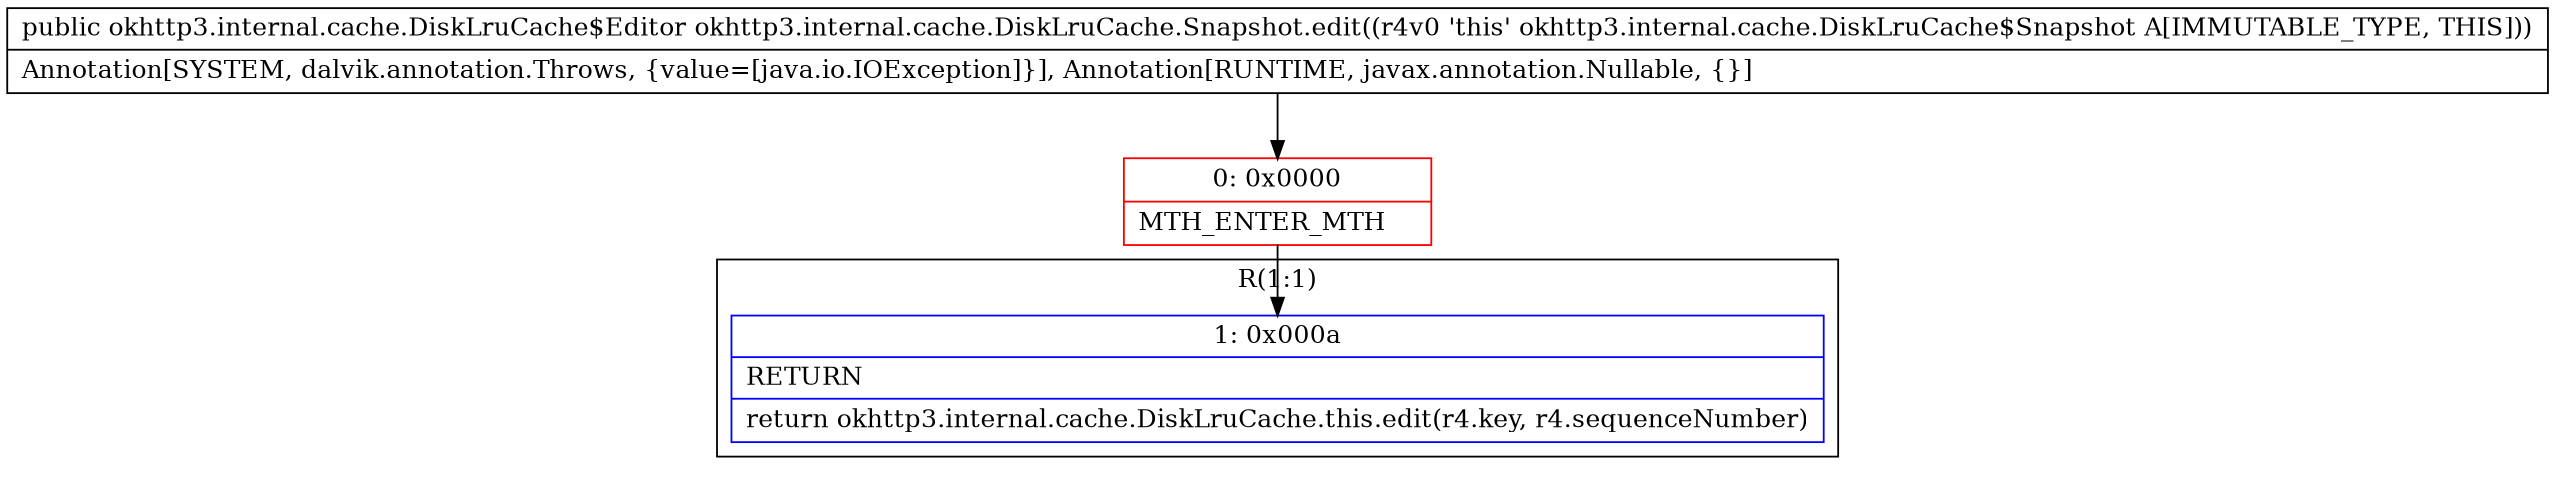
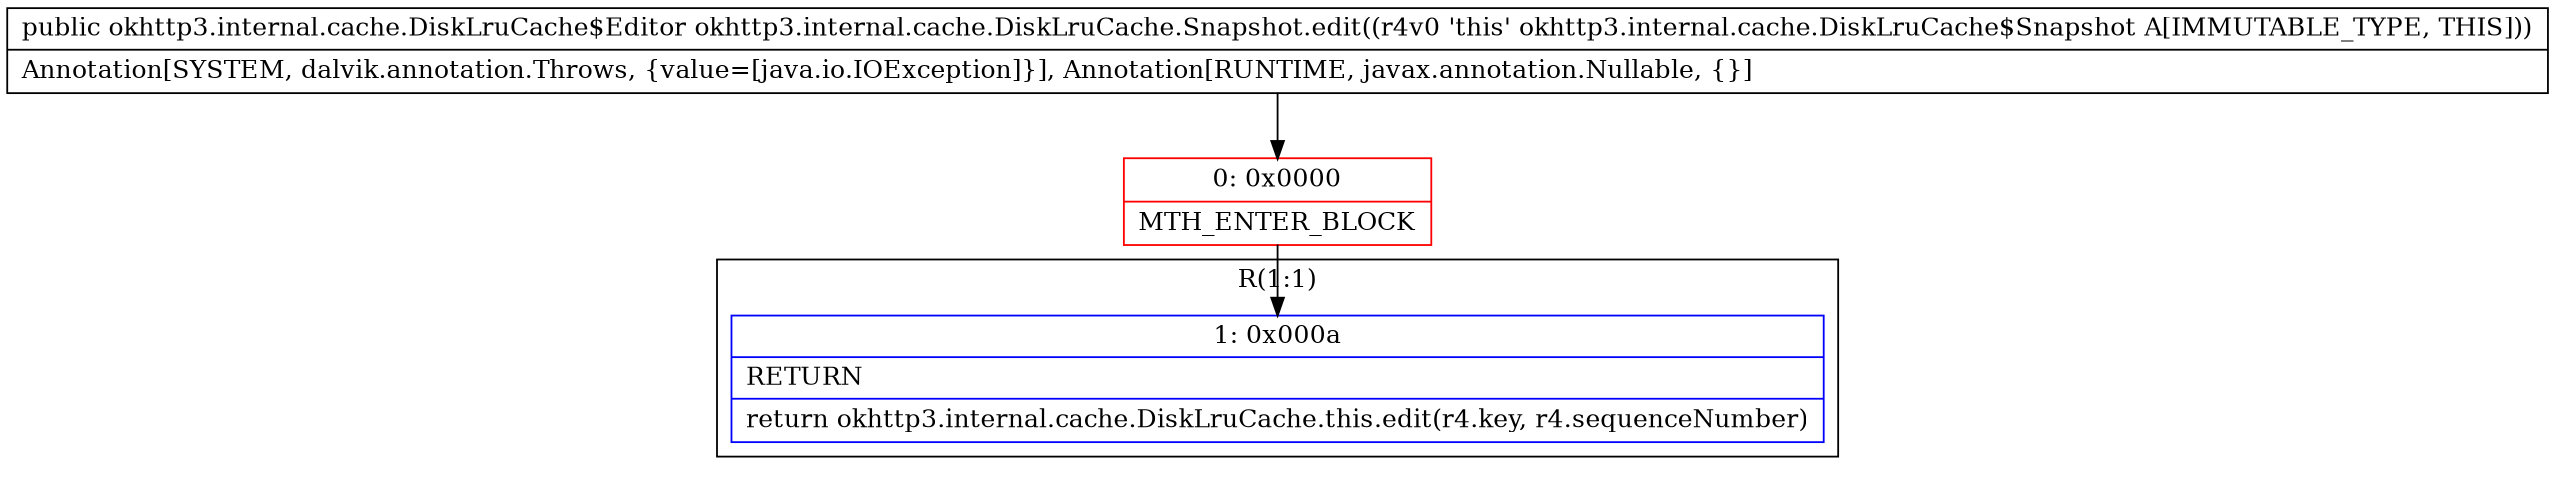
(1262, 222) -> (1278, 222)
